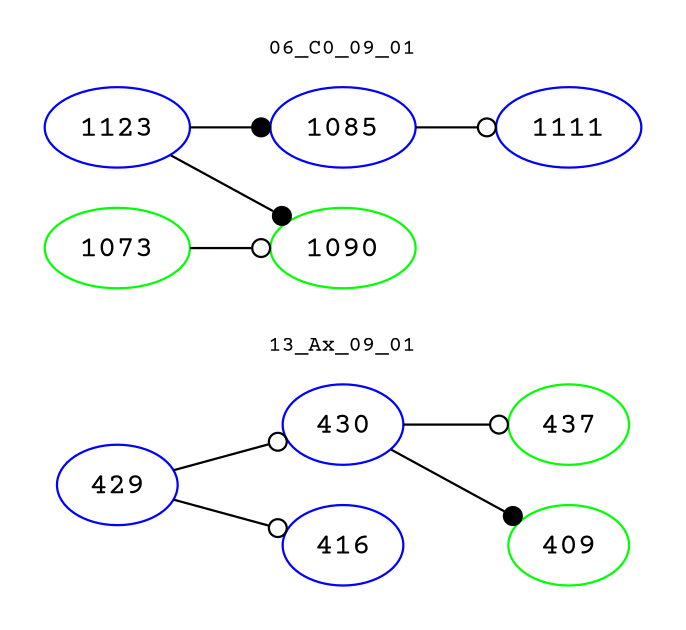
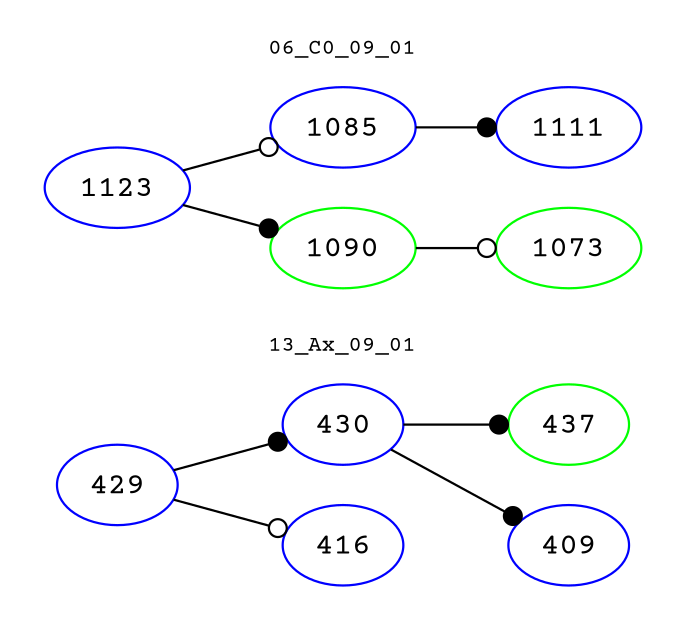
(221, 127) -> (221, 160)
(447, 127) -> (447, 127)
(221, 248) -> (447, 248)
(447, 425) -> (447, 425)
(221, 457) -> (221, 457)
(569, 545) -> (569, 545)
